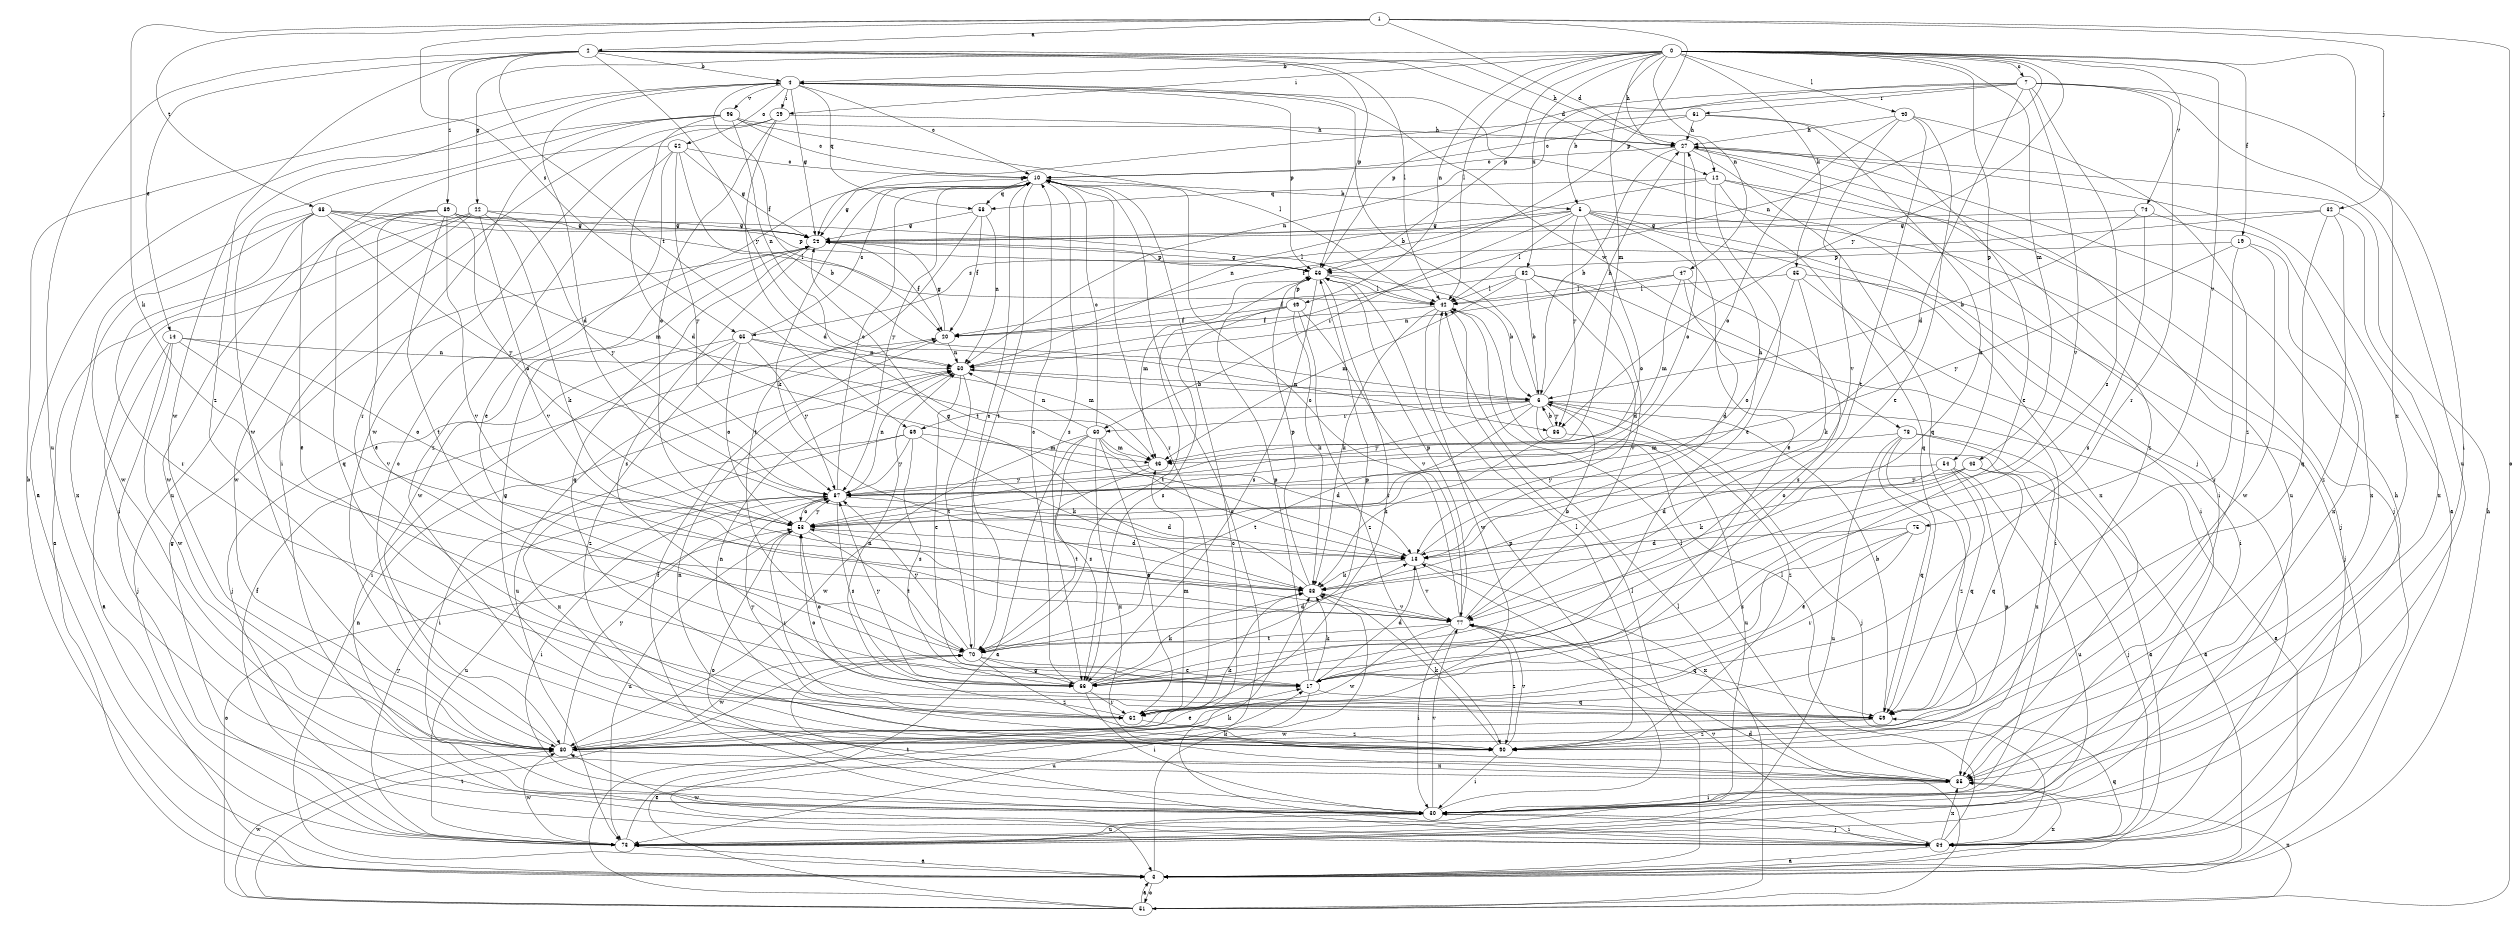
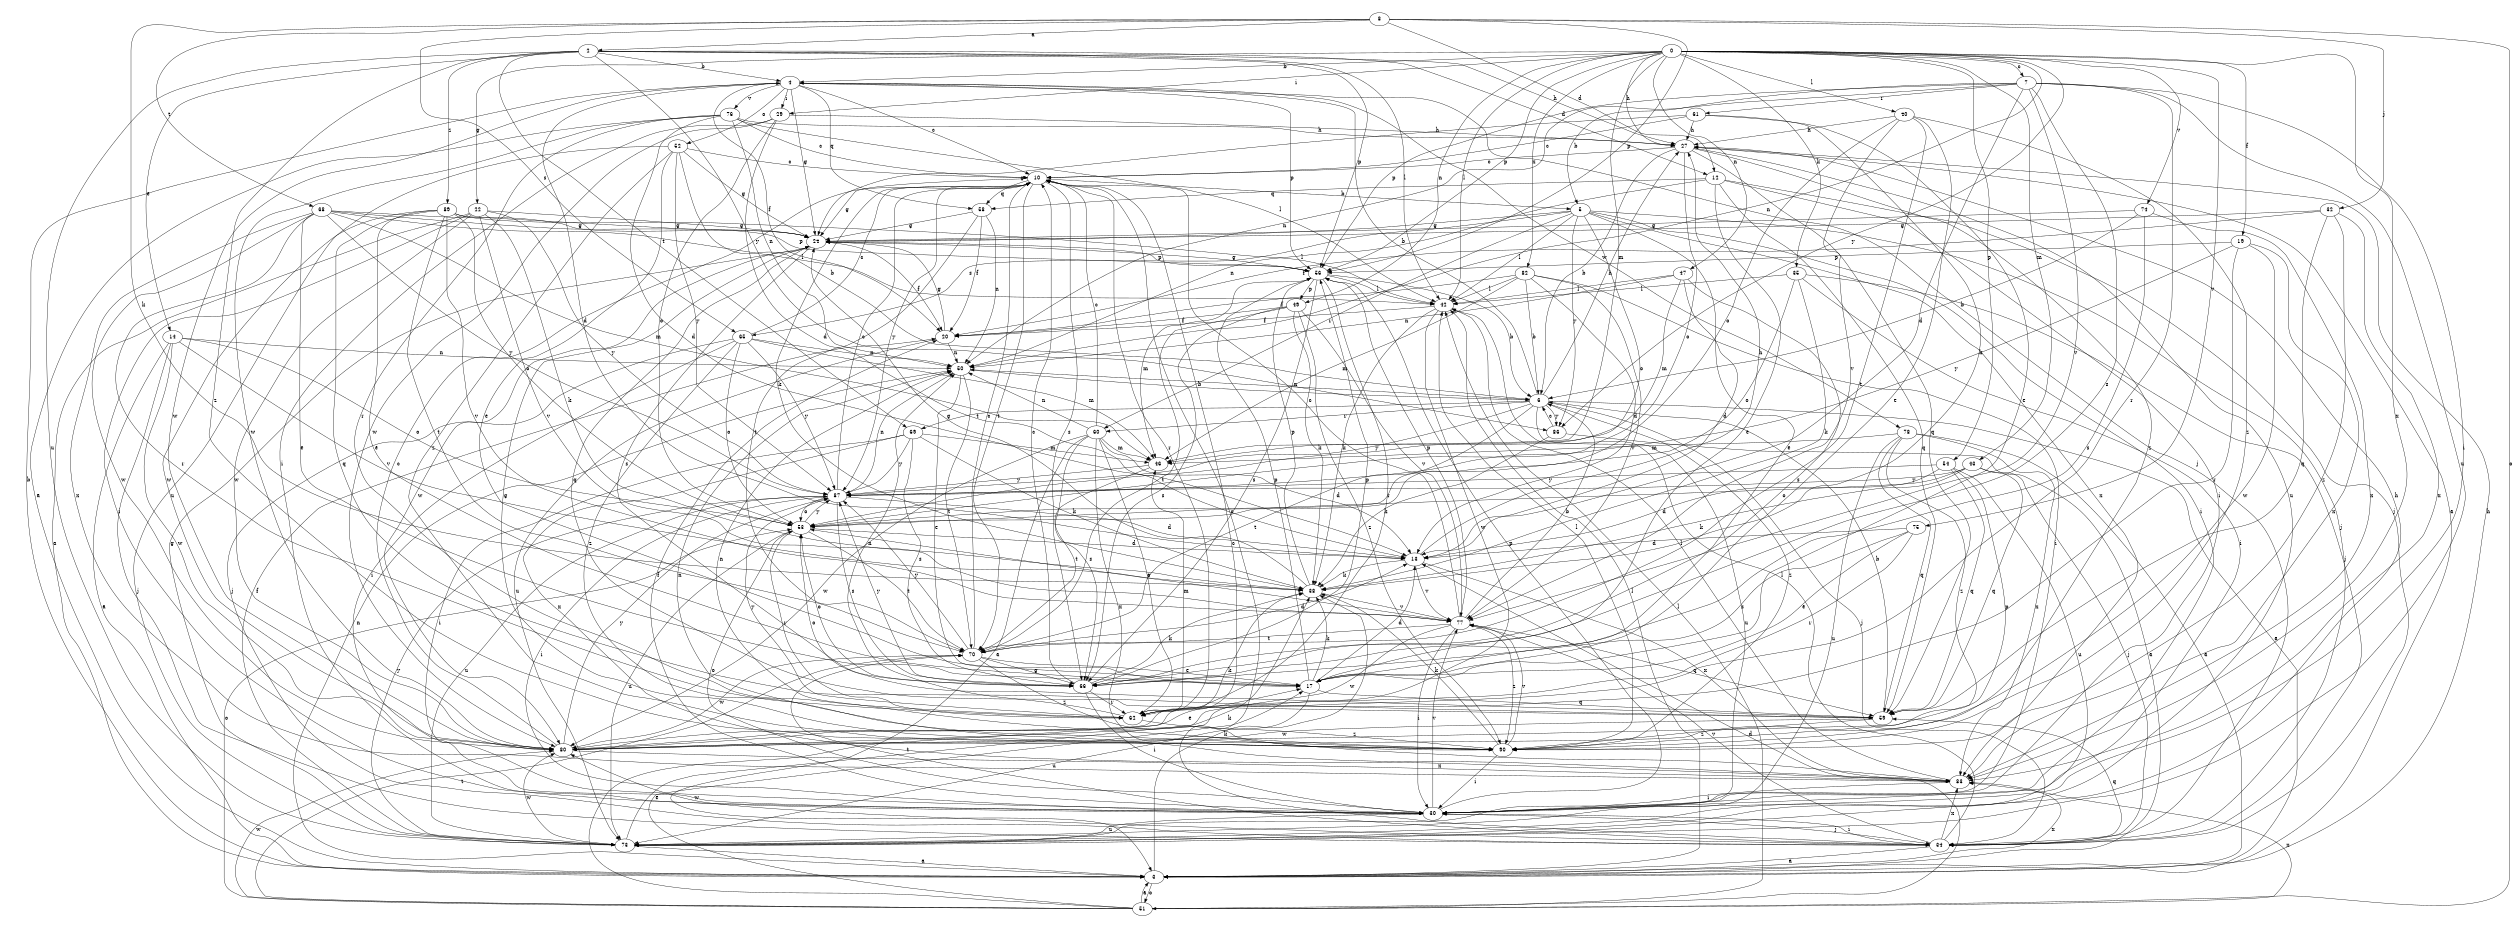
(1380, 19) -> (1380, 19)
(730, 115) -> (730, 115)
(1296, 288) -> (1308, 288)
(1550, 416) -> (1550, 416)
(1960, 782) -> (1960, 782)
